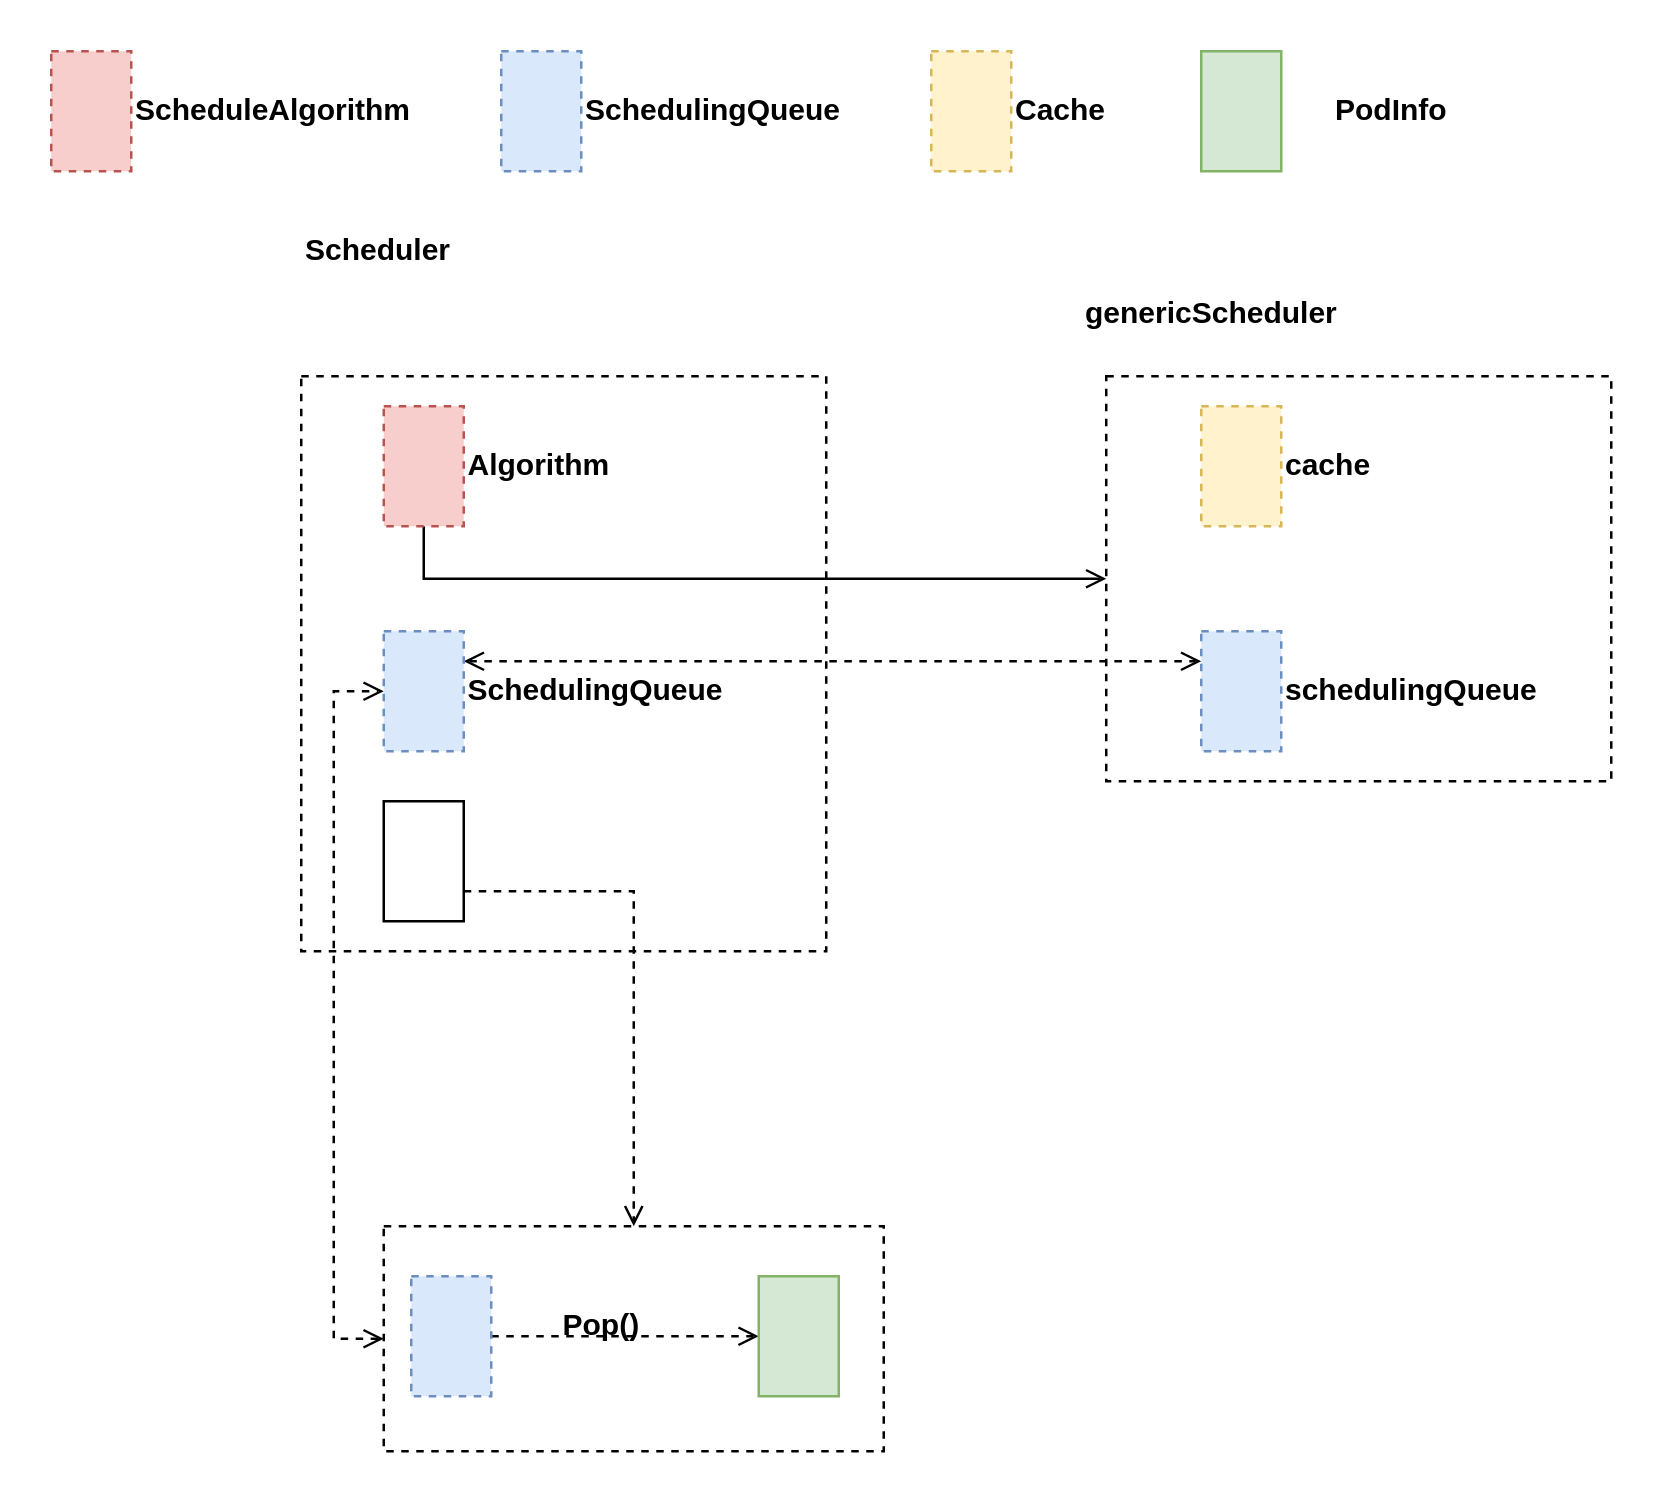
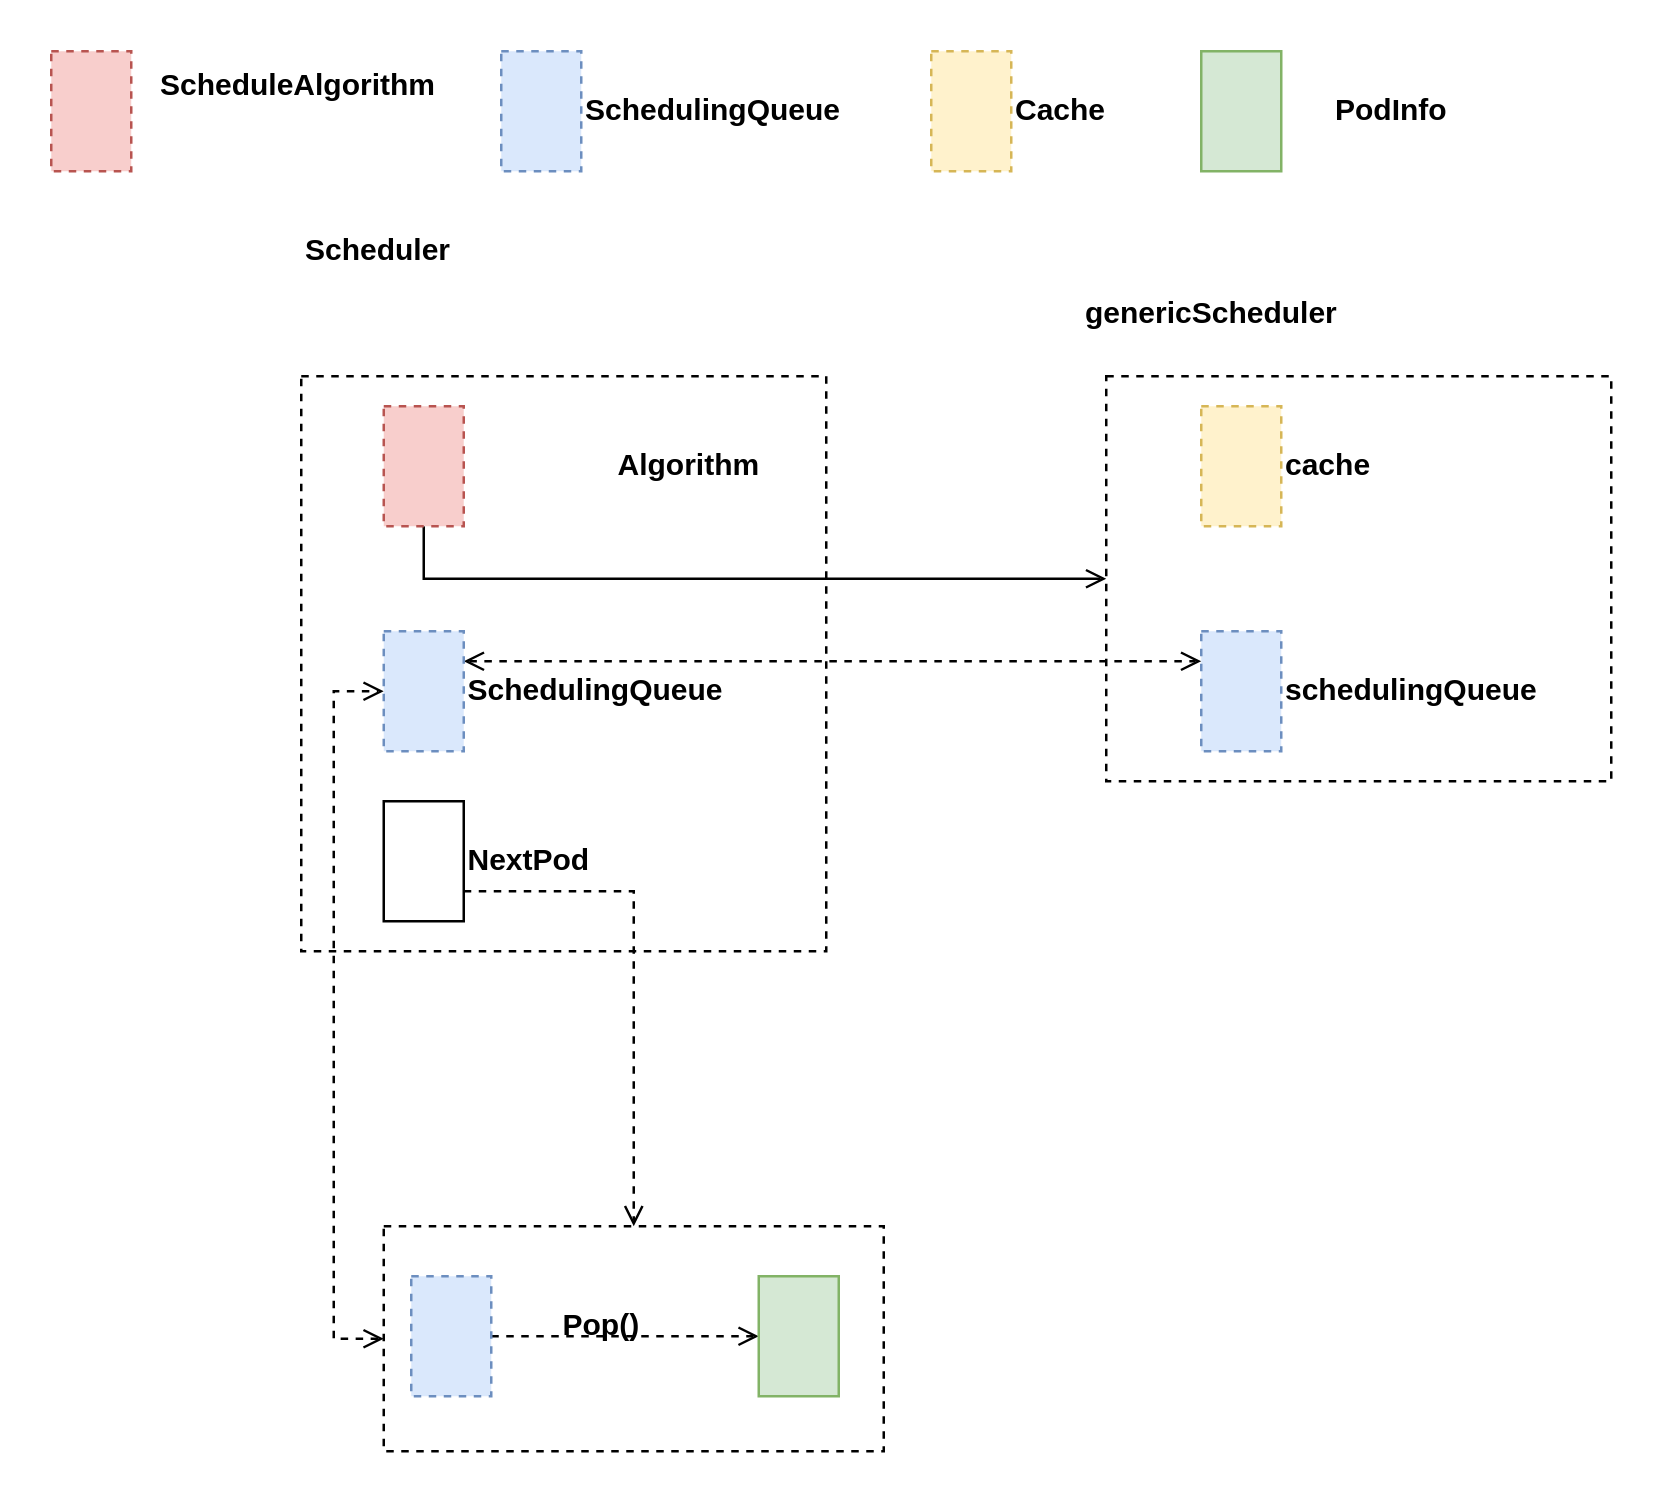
(294, 111) -> (319, 86)
(551, 466) -> (701, 466)
none -> (539, 861)
